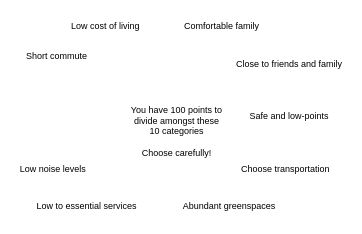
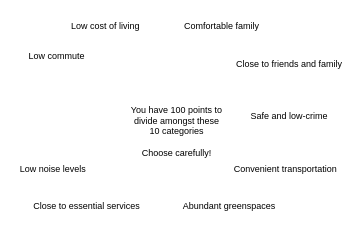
(57, 57) -> (57, 57)
(289, 117) -> (289, 117)
(285, 169) -> (285, 169)
(87, 207) -> (87, 207)
